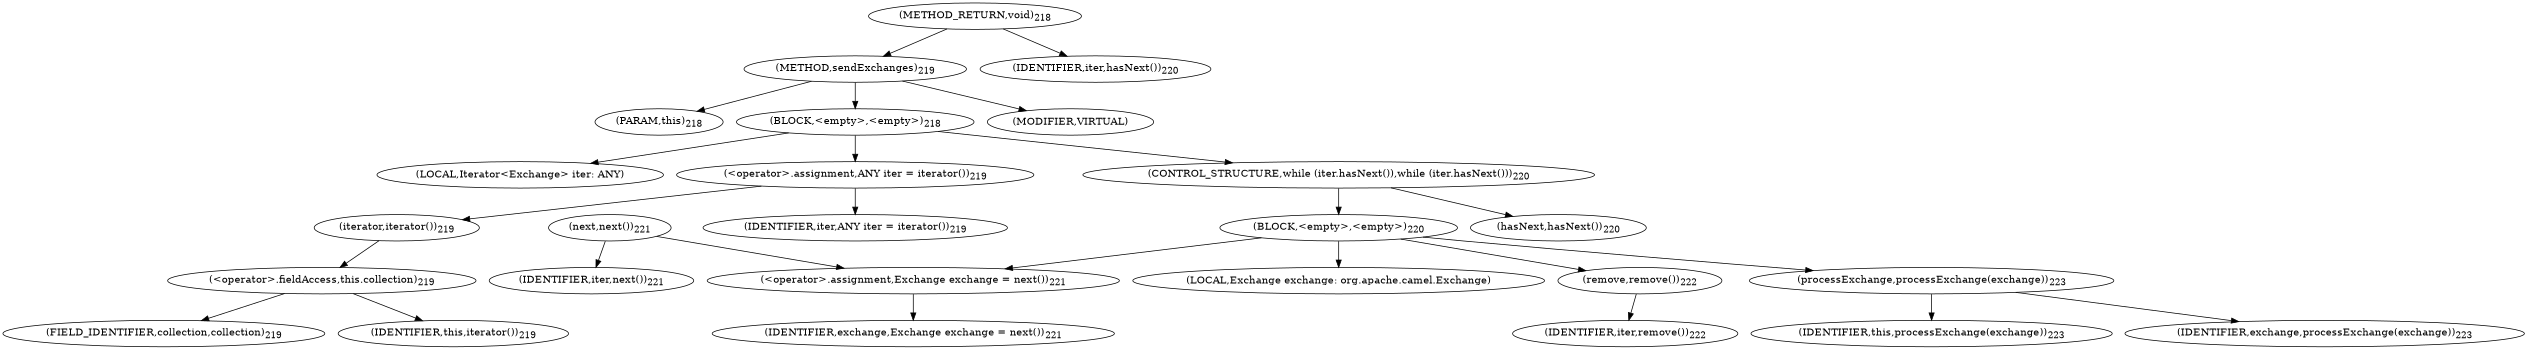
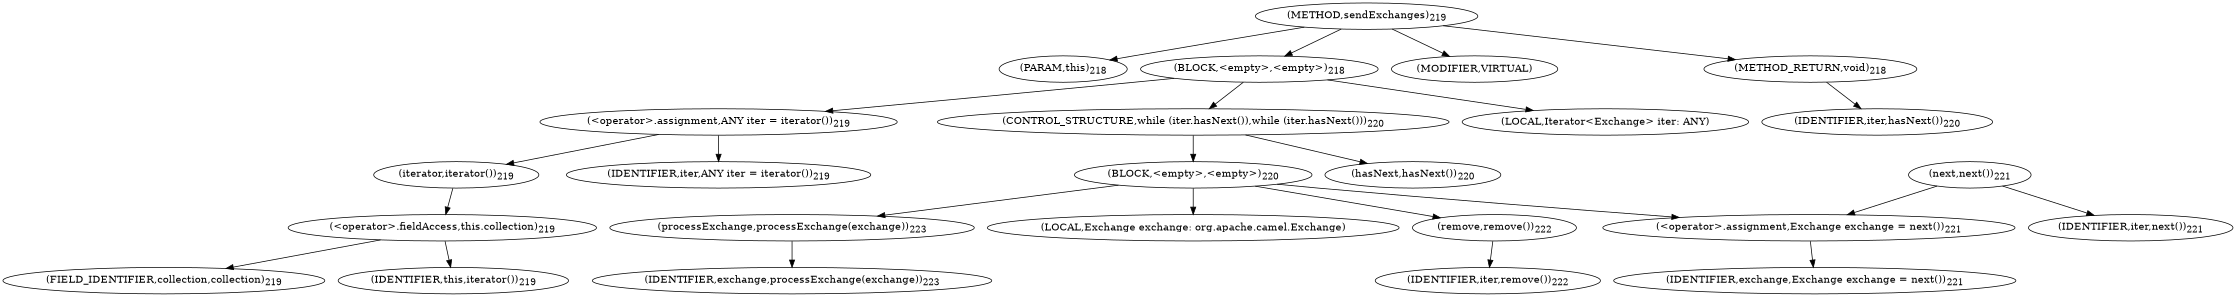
(919, 41) -> (1585, 42)
(1932, 334) -> none
